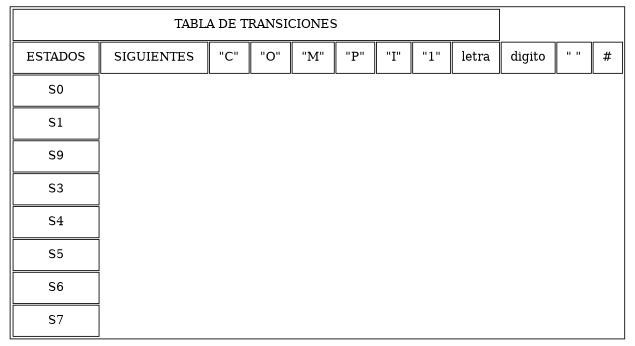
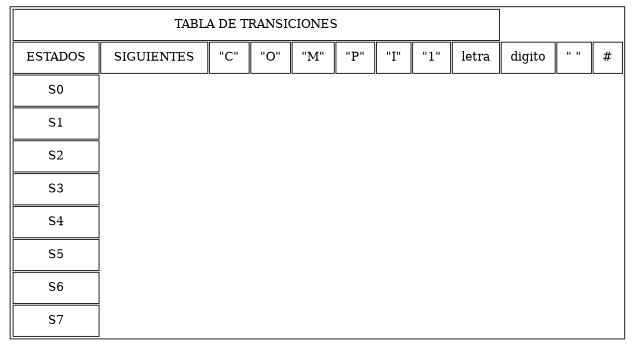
(56, 156) -> (56, 156)
